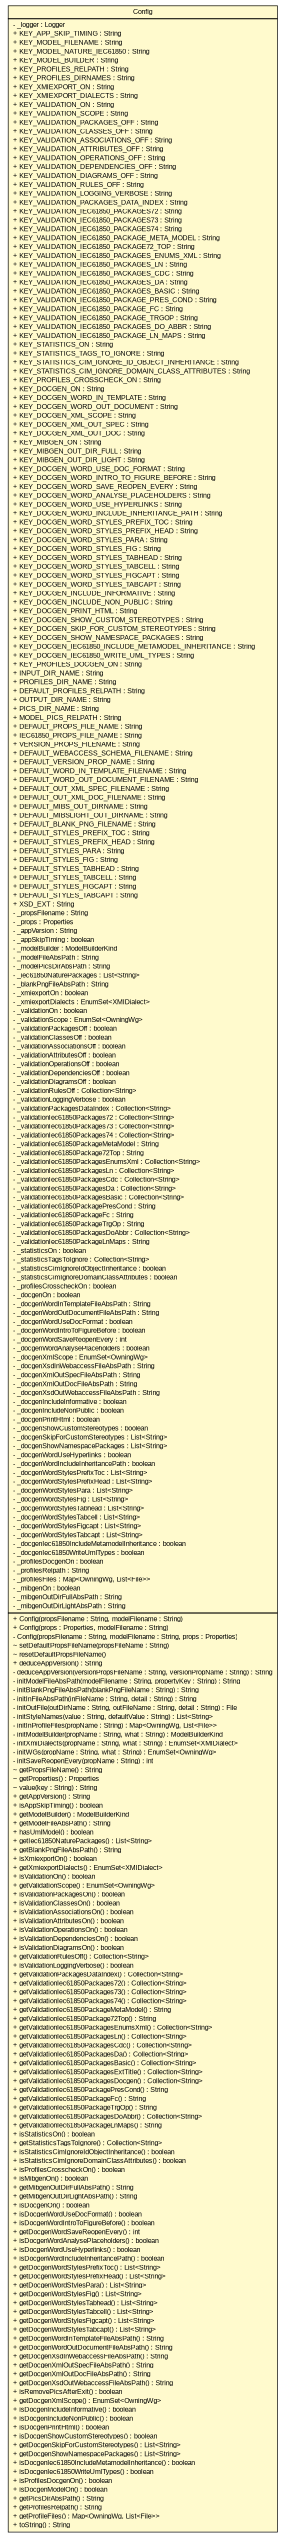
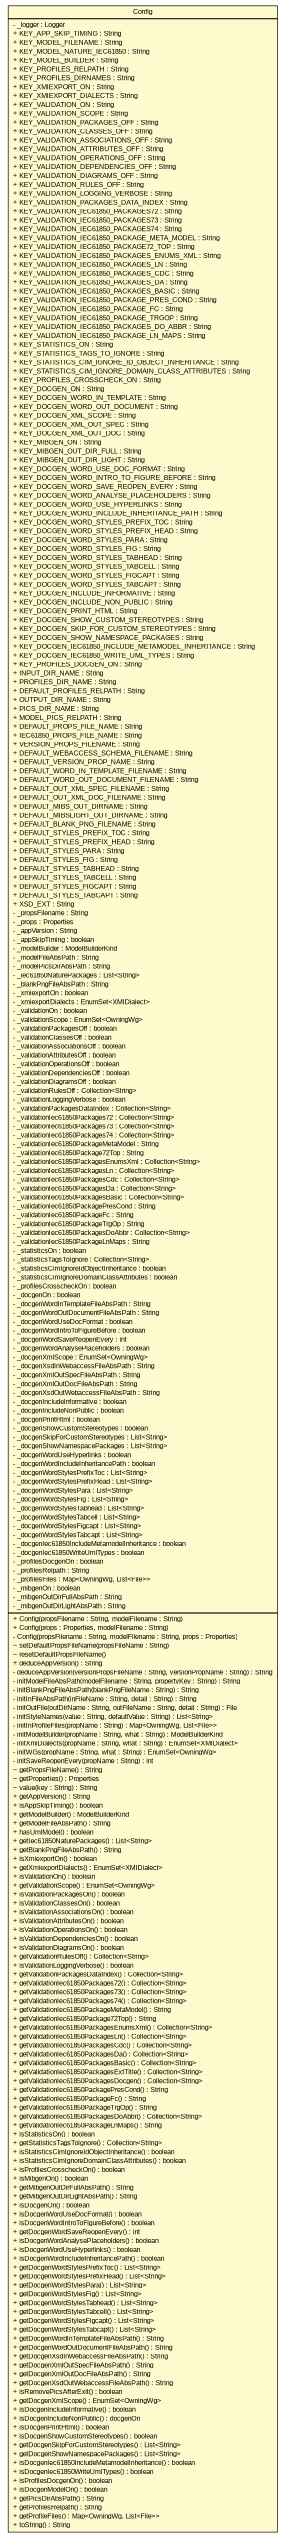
(73, 2419) -> (77, 2419)
